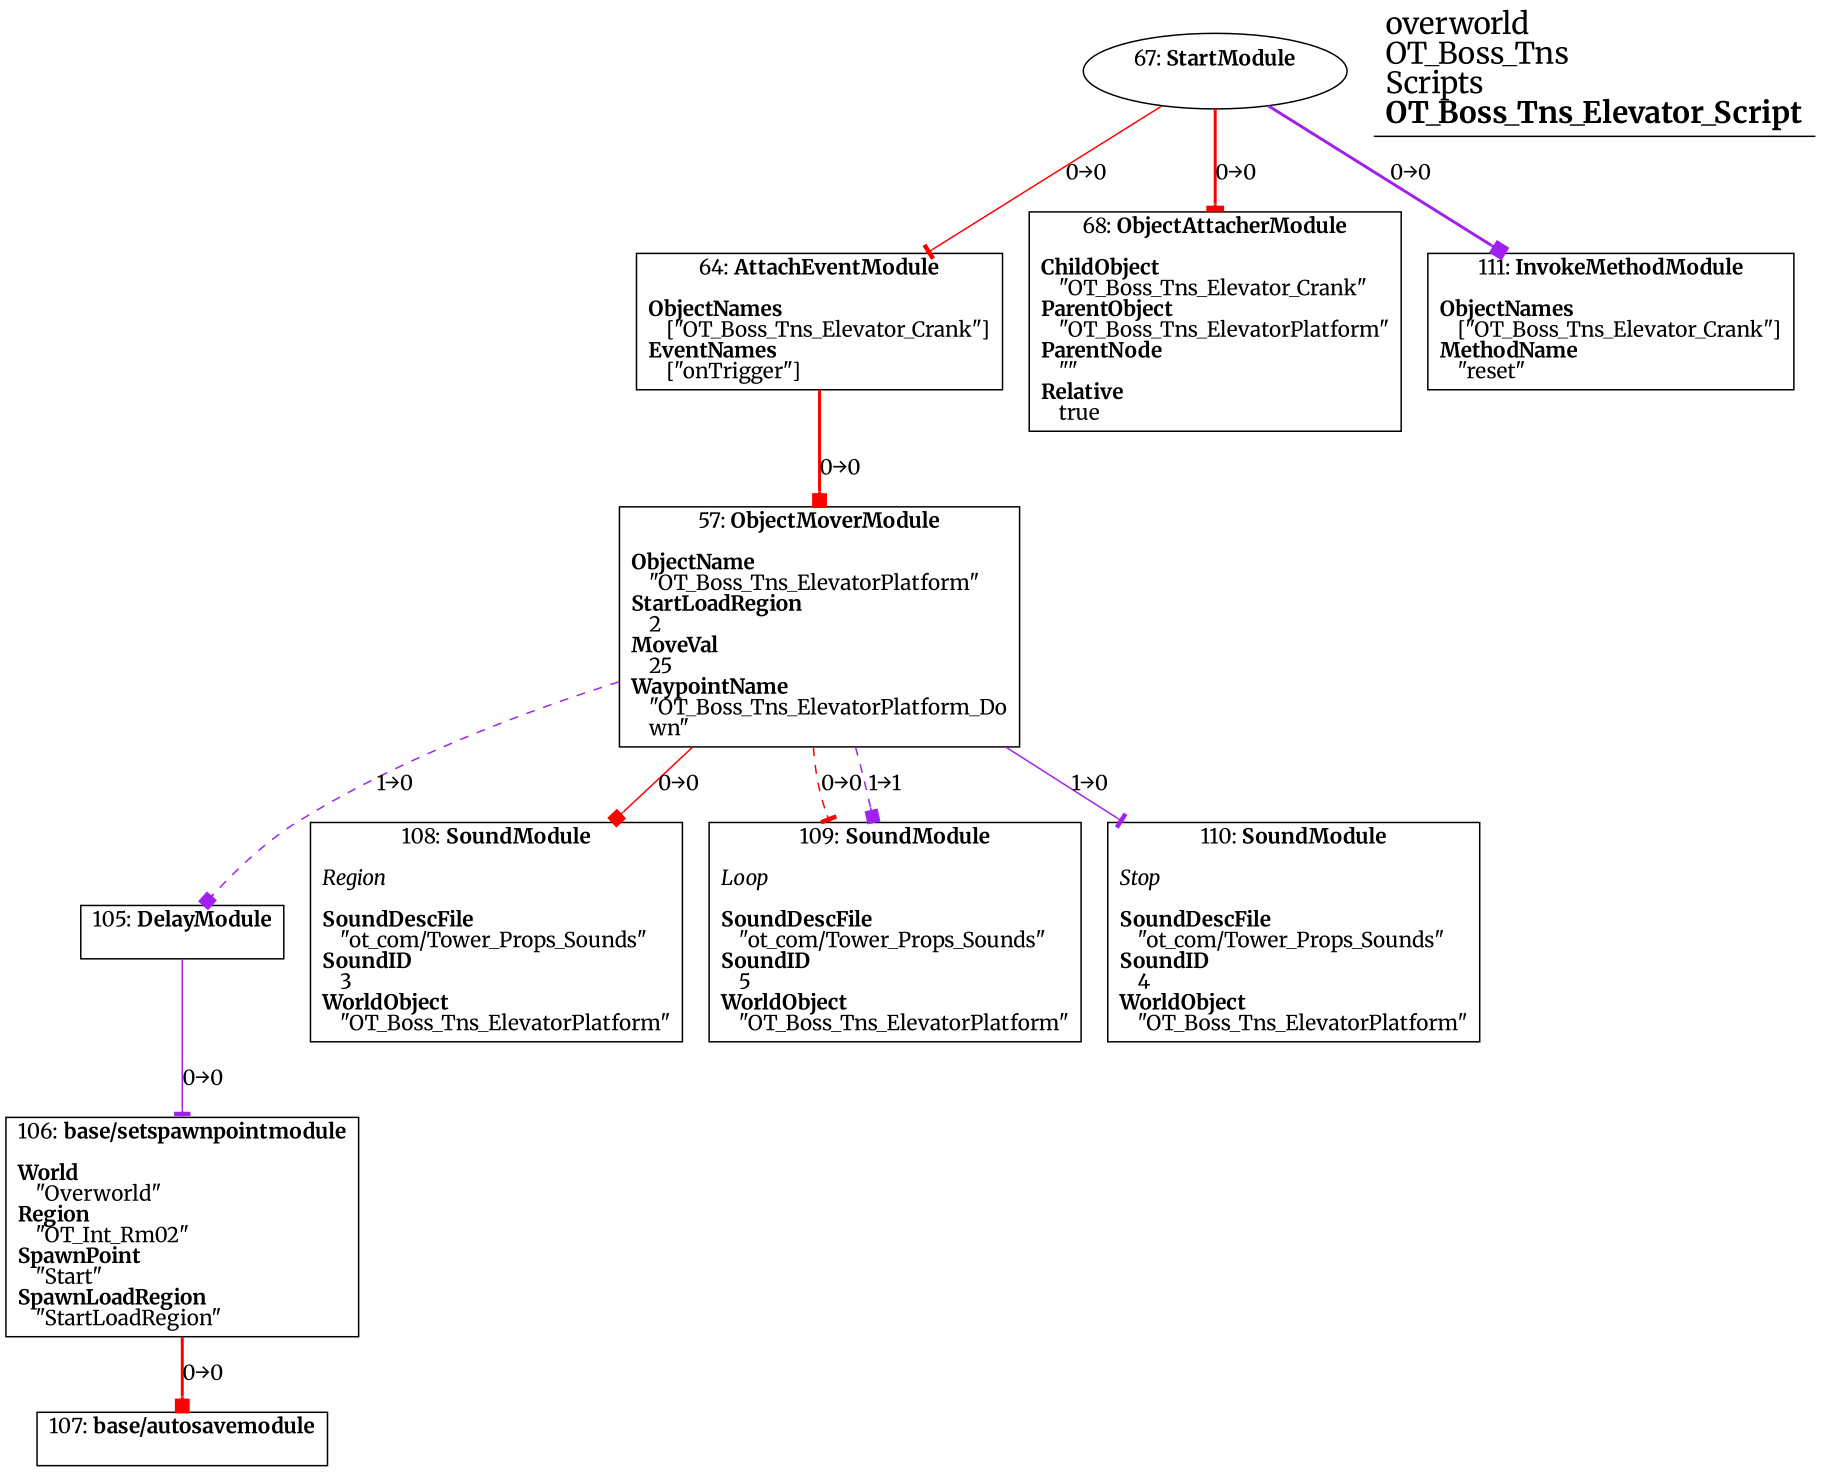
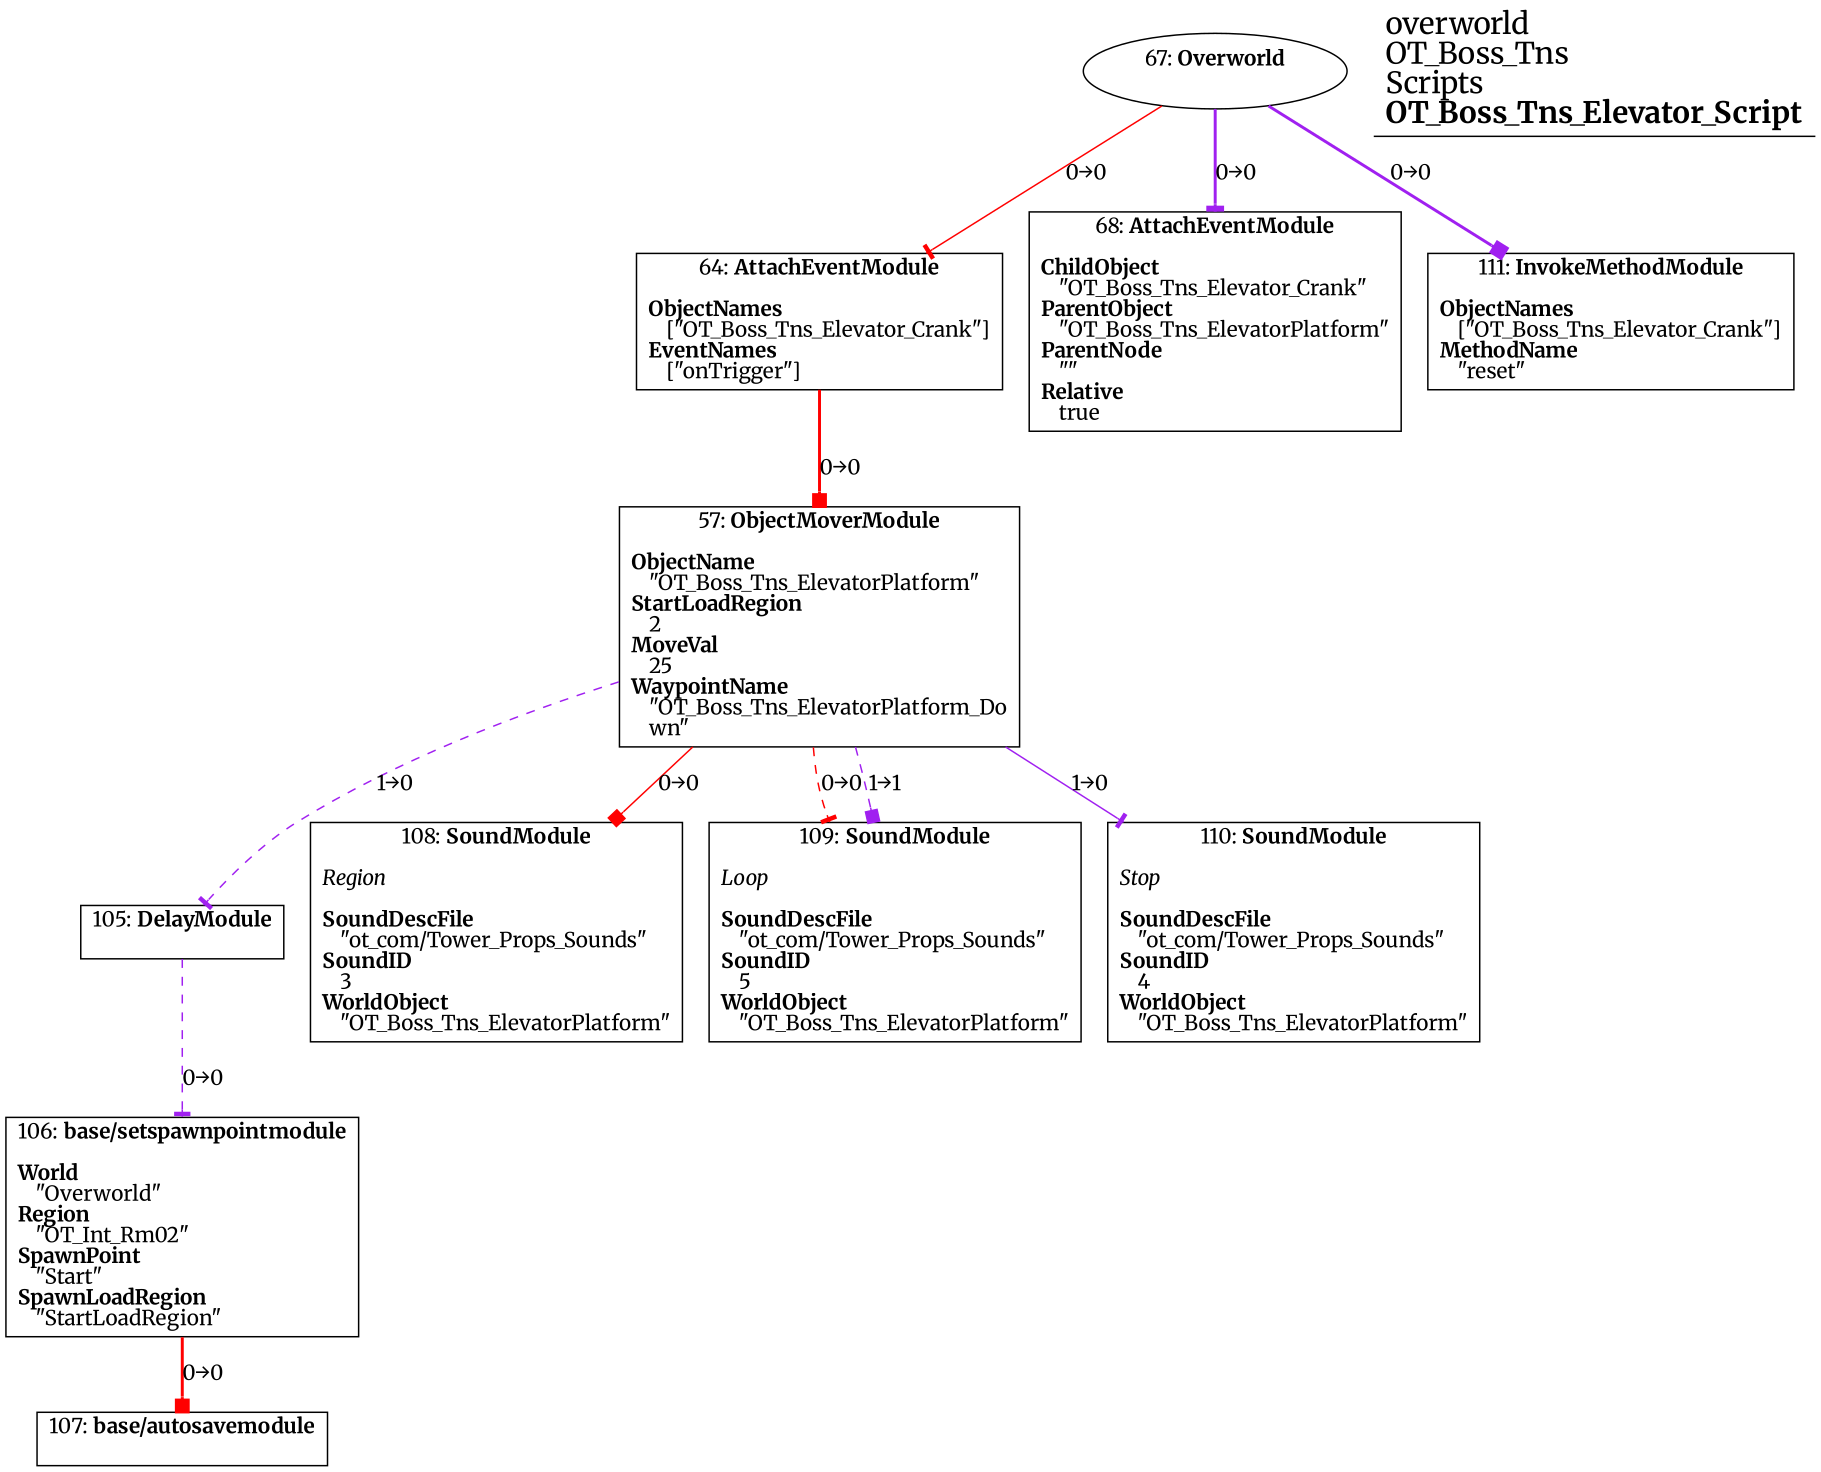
(1231, 59) -> (1231, 59)
(1215, 156) -> (1215, 156)
(1232, 227) -> (1232, 227)
(400, 767) -> (400, 767)
(182, 1034) -> (182, 1034)
